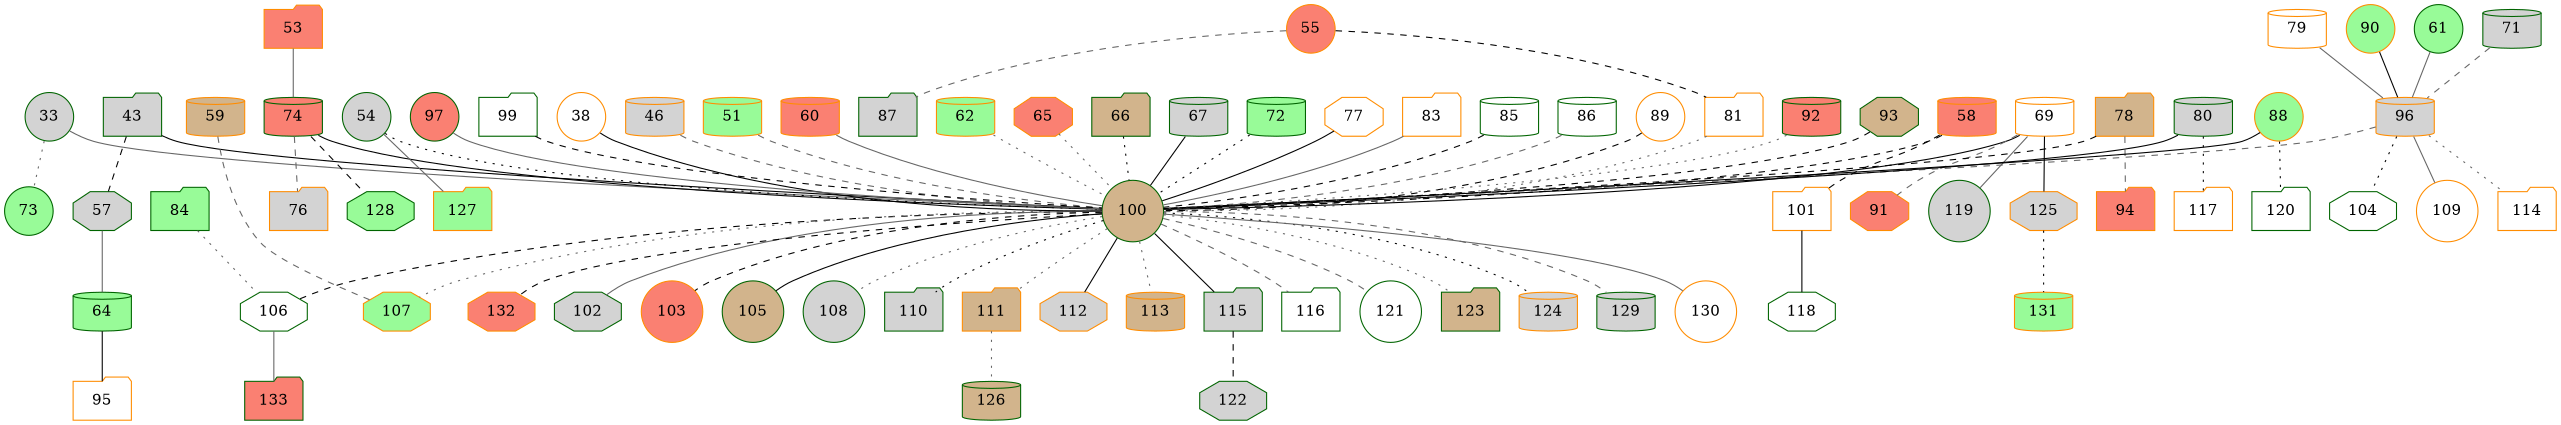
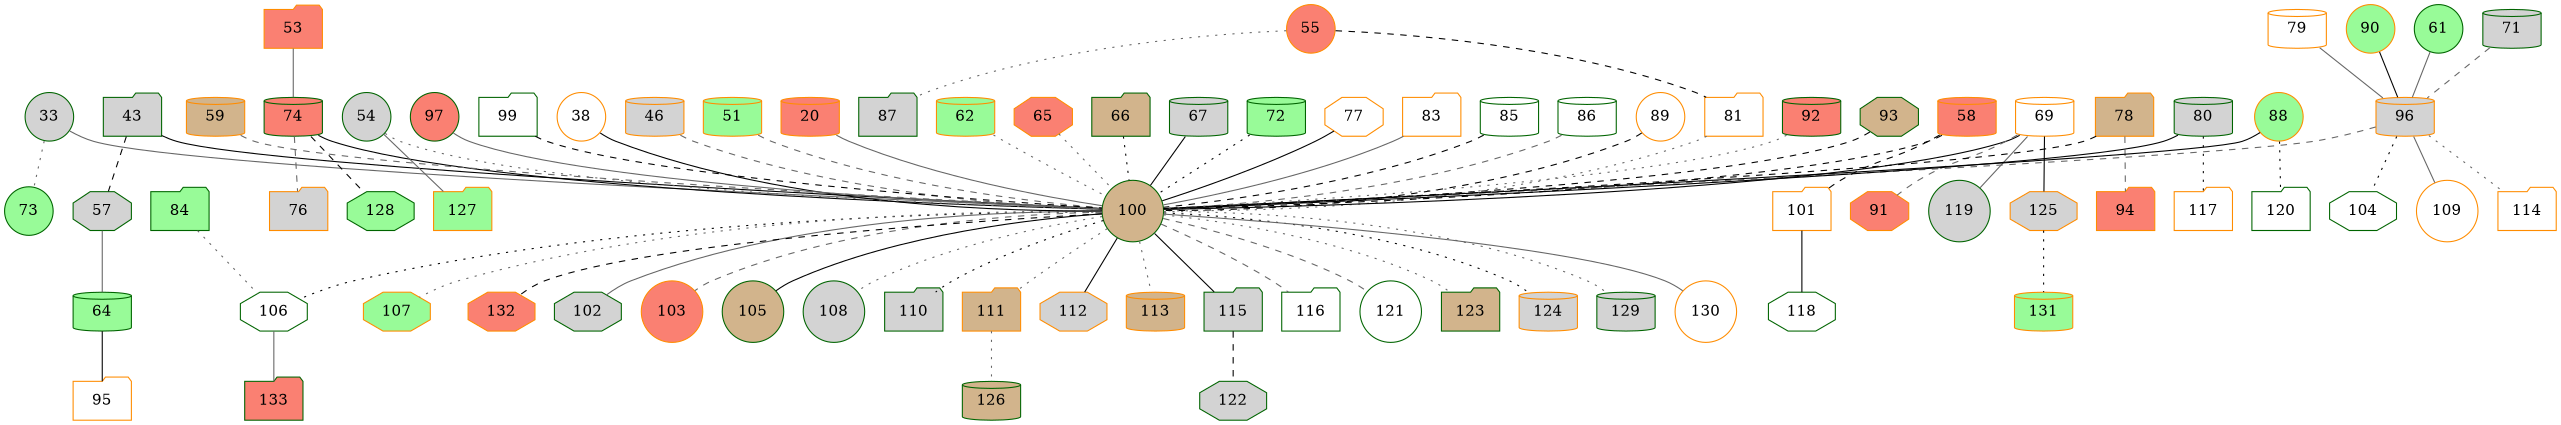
(1098, 50) -> (1098, 50)
(810, 117) -> (810, 117)
(741, 191) -> (741, 191)
(1345, 222) -> (1345, 222)
(637, 236) -> (637, 236)
(853, 239) -> (853, 239)
(263, 245) -> (670, 183)
